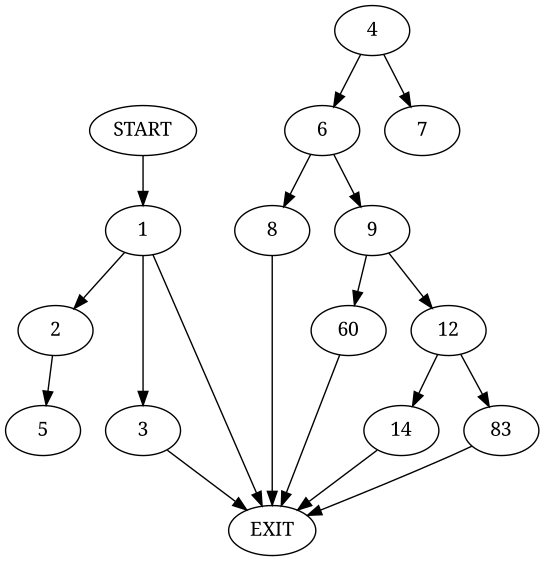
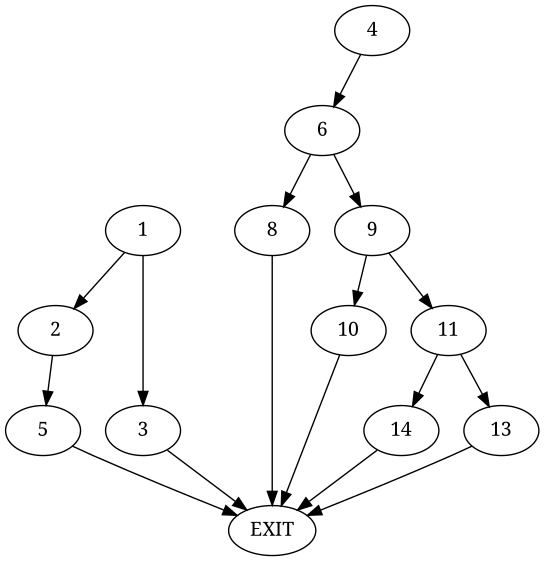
(143, 131) -> none
(422, 131) -> none
(349, 331) -> (349, 331)
(449, 331) -> (449, 331)
(205, 374) -> (148, 479)
(501, 431) -> (501, 431)
